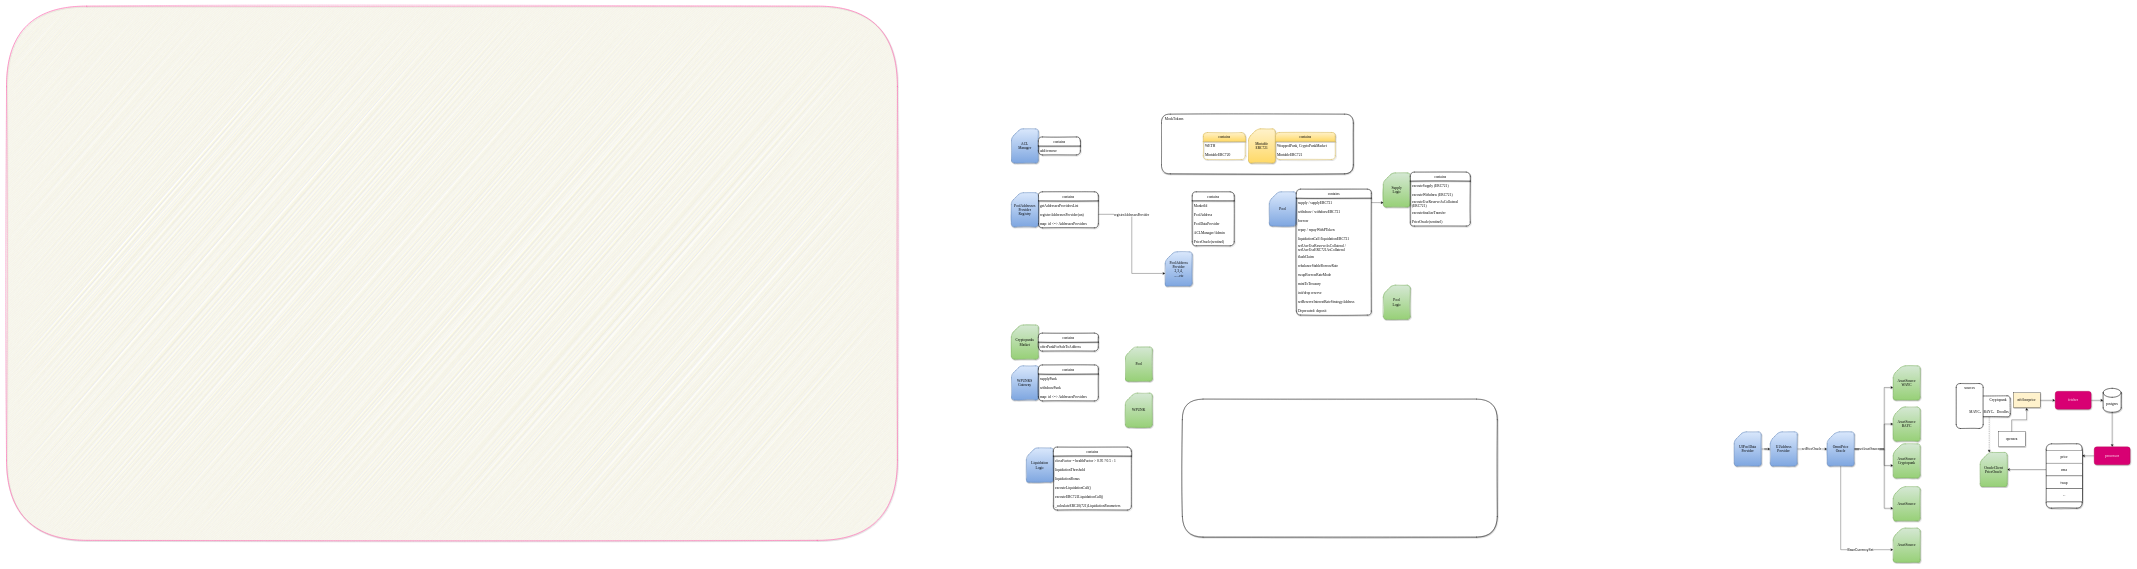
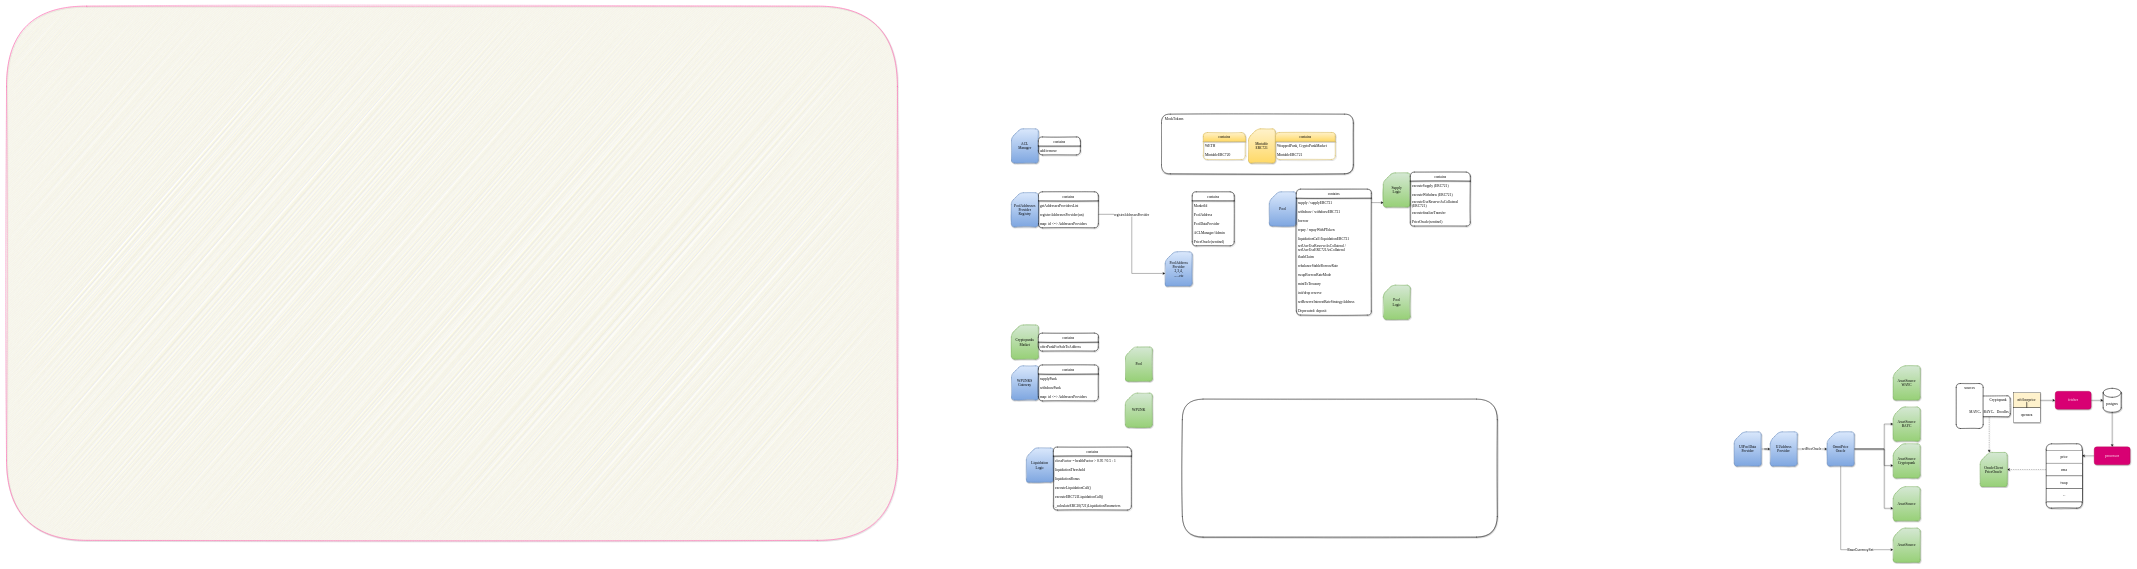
(1890, 388) -> none
(2012, 439) -> (2027, 415)
(2027, 470) -> (2027, 470)
